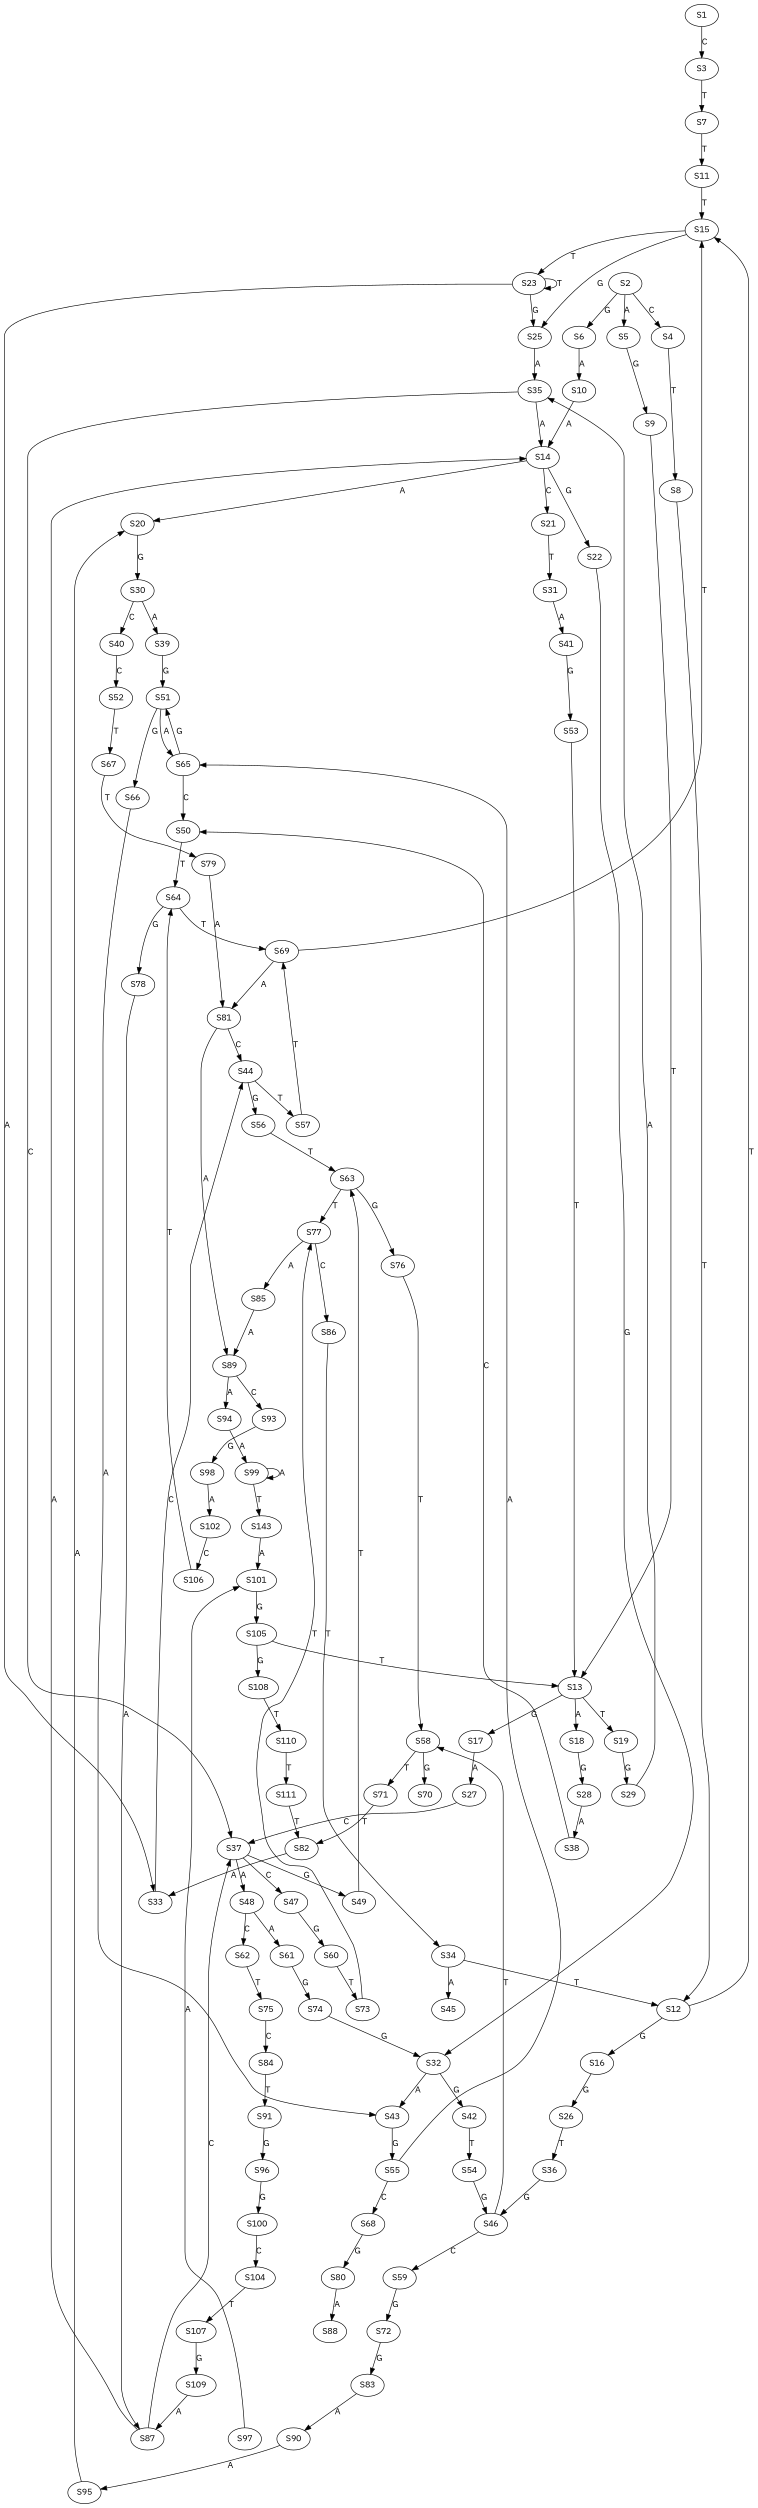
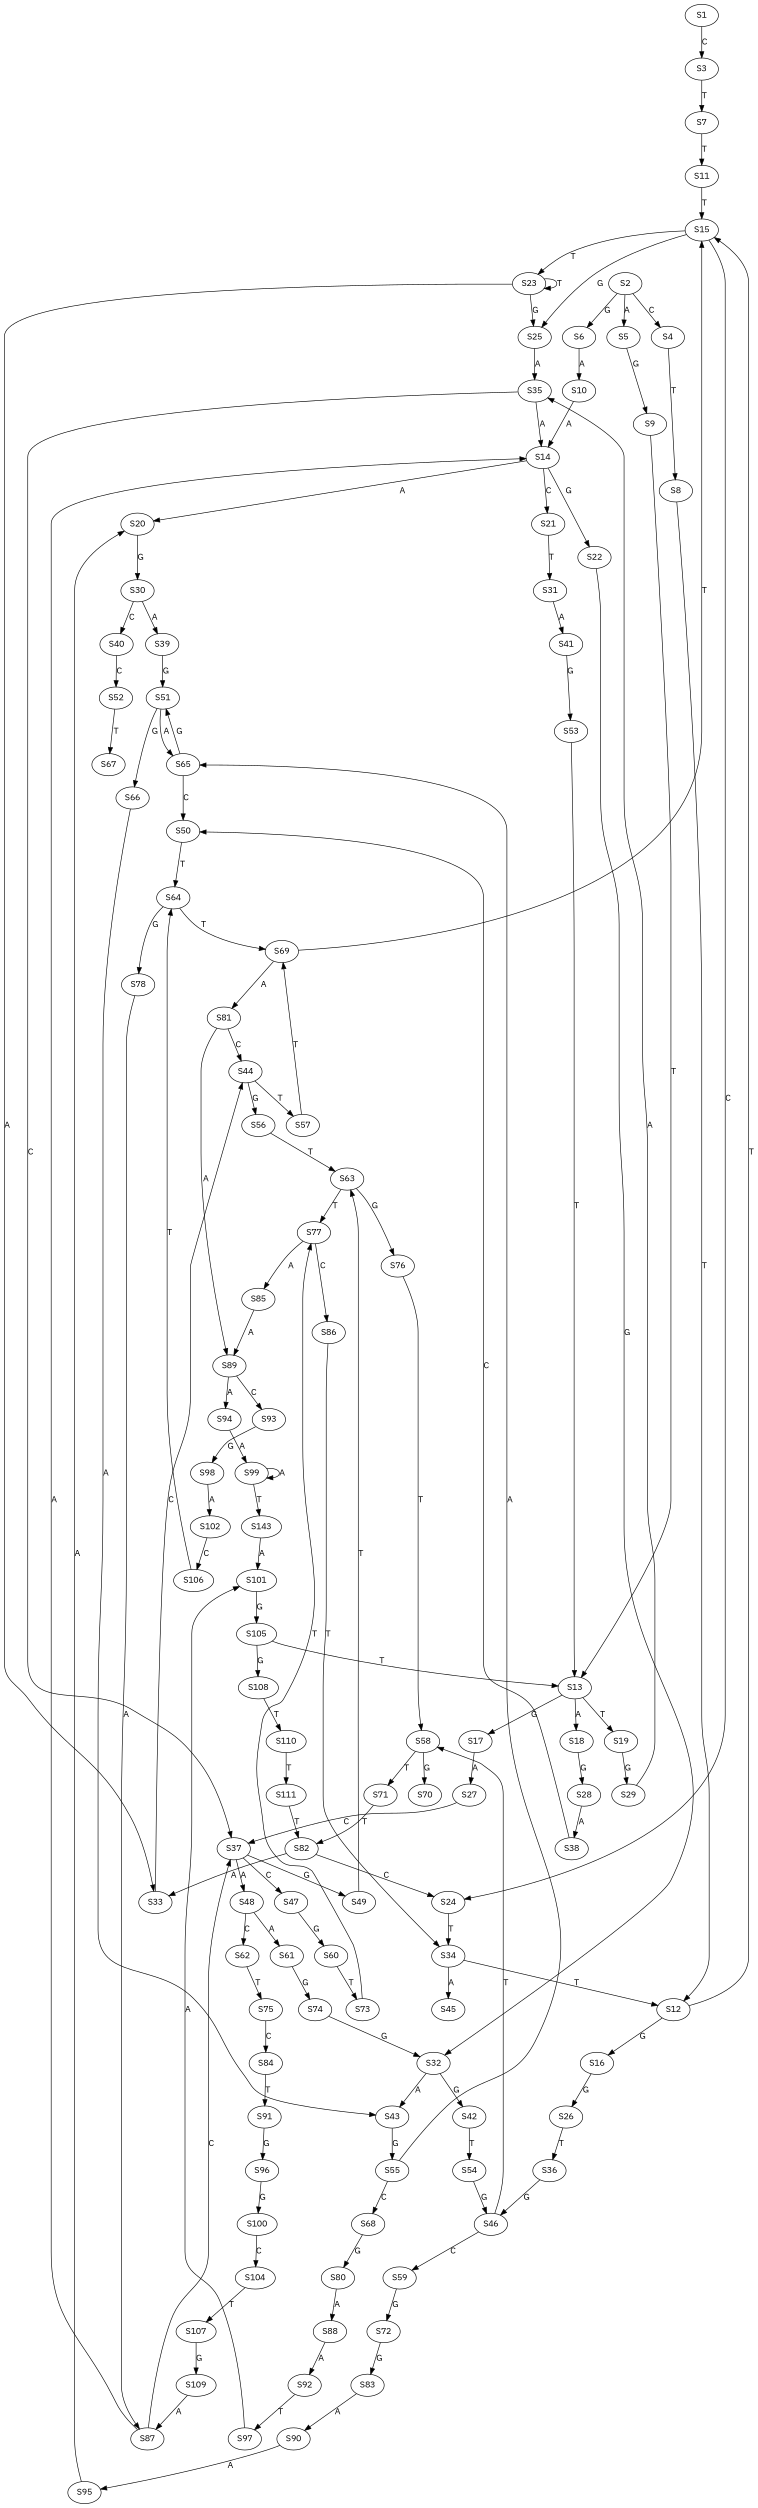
(208, 865) -> none
none -> (448, 1902)
none -> (305, 2385)
